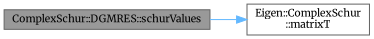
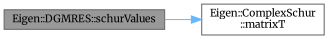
(107, 20) -> (84, 20)
